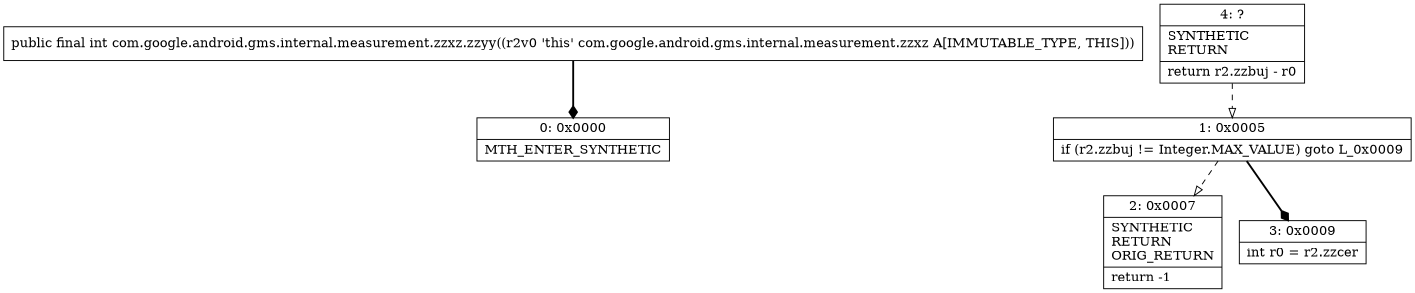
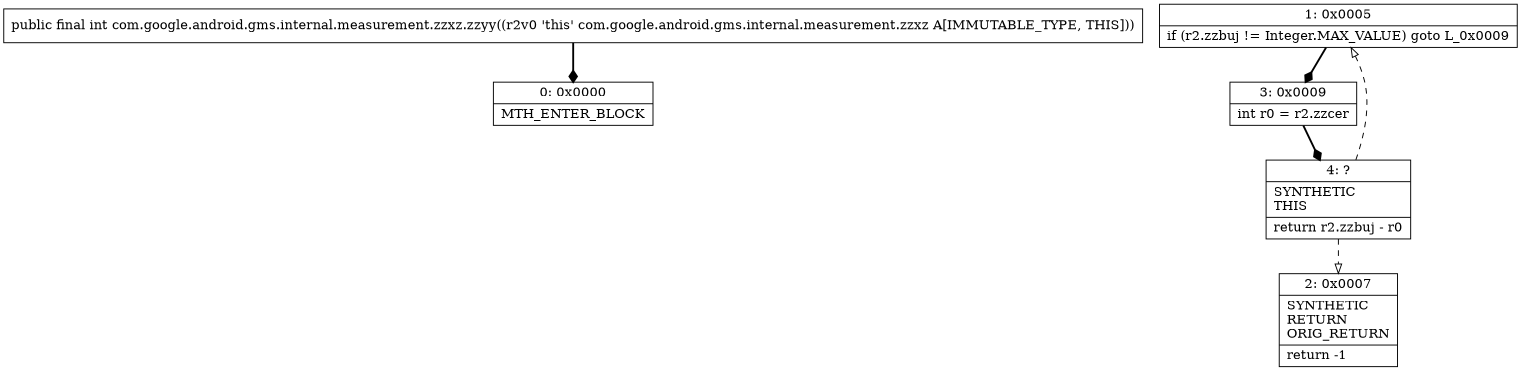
(1198, 50) -> (1291, 206)
none -> (1309, 138)
(573, 150) -> (573, 114)
(1209, 174) -> (1338, 251)
